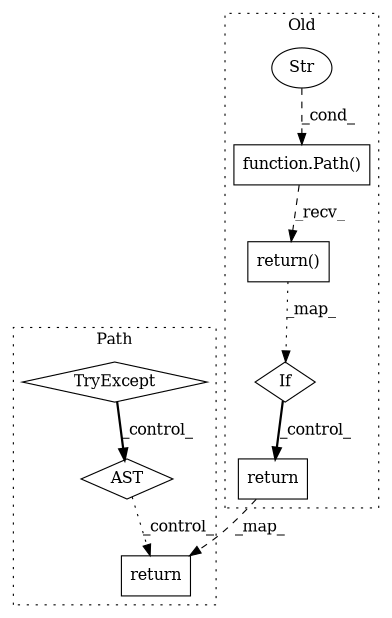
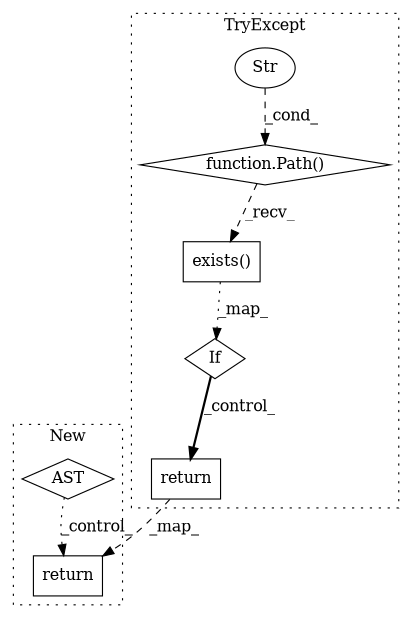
(302, 26) -> (265, 26)
(302, 165) -> (265, 165)
(288, 262) -> (222, 262)
(115, 340) -> (68, 437)
(115, 382) -> none
